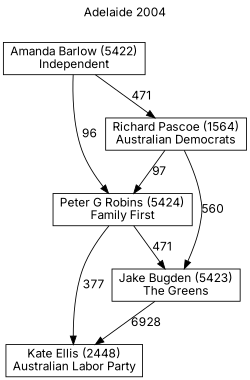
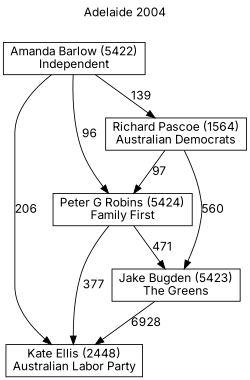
(142, 96) -> (142, 96)
none -> (15, 205)
